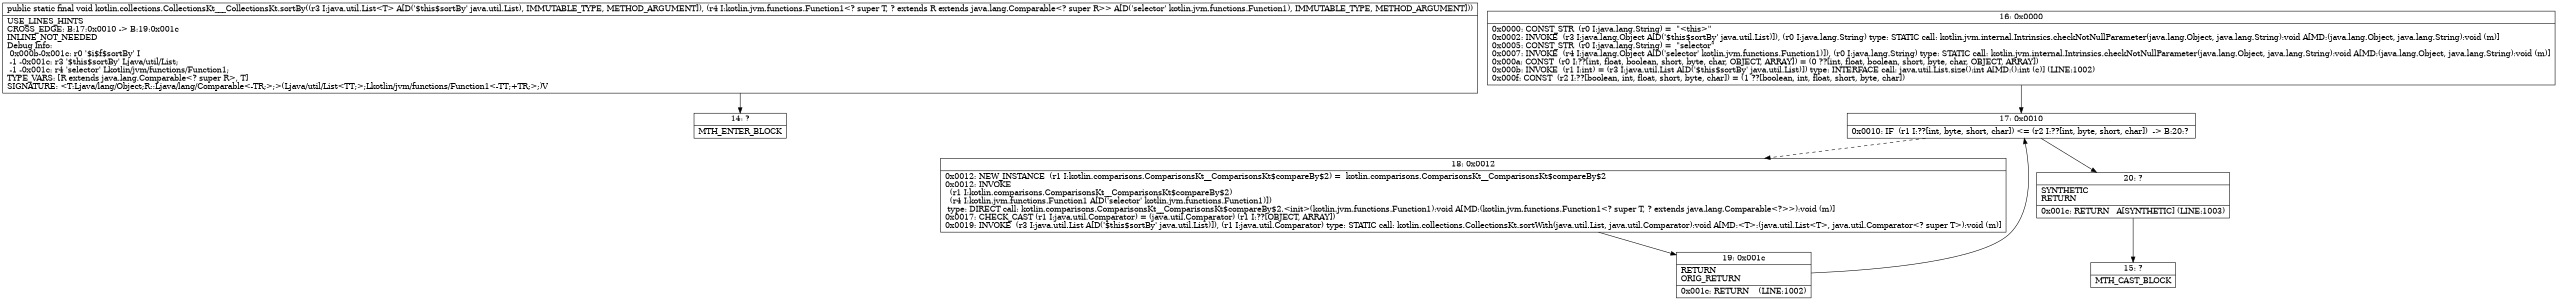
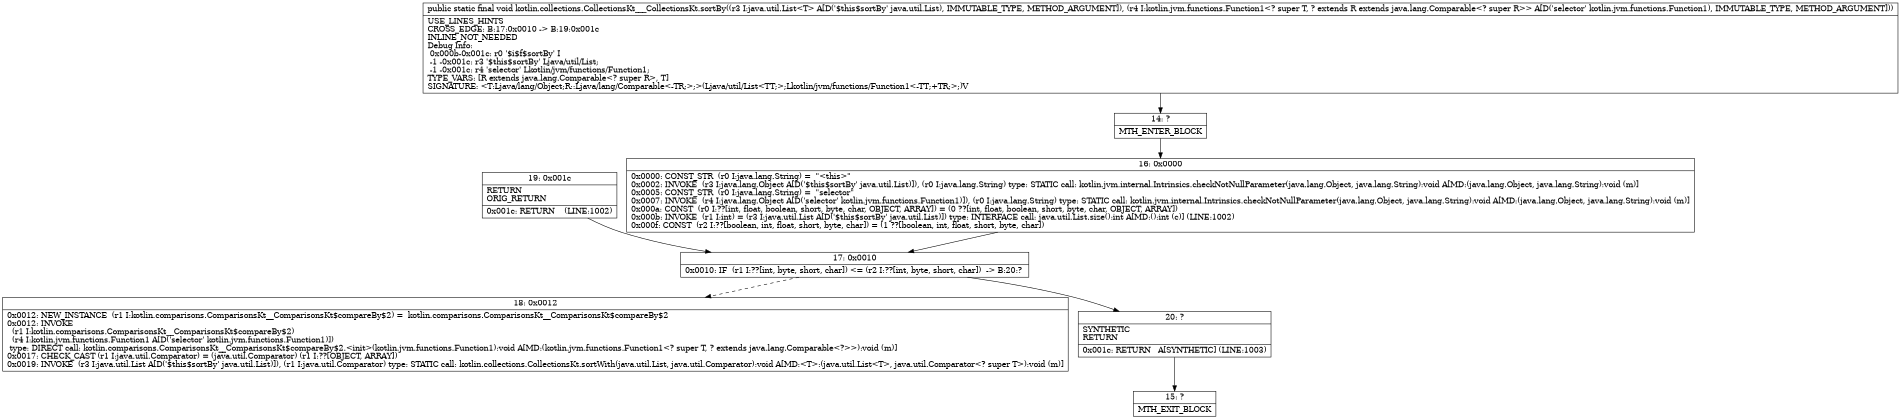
none -> (1161, 146)
(1635, 243) -> none
(2133, 281) -> (1175, 410)
